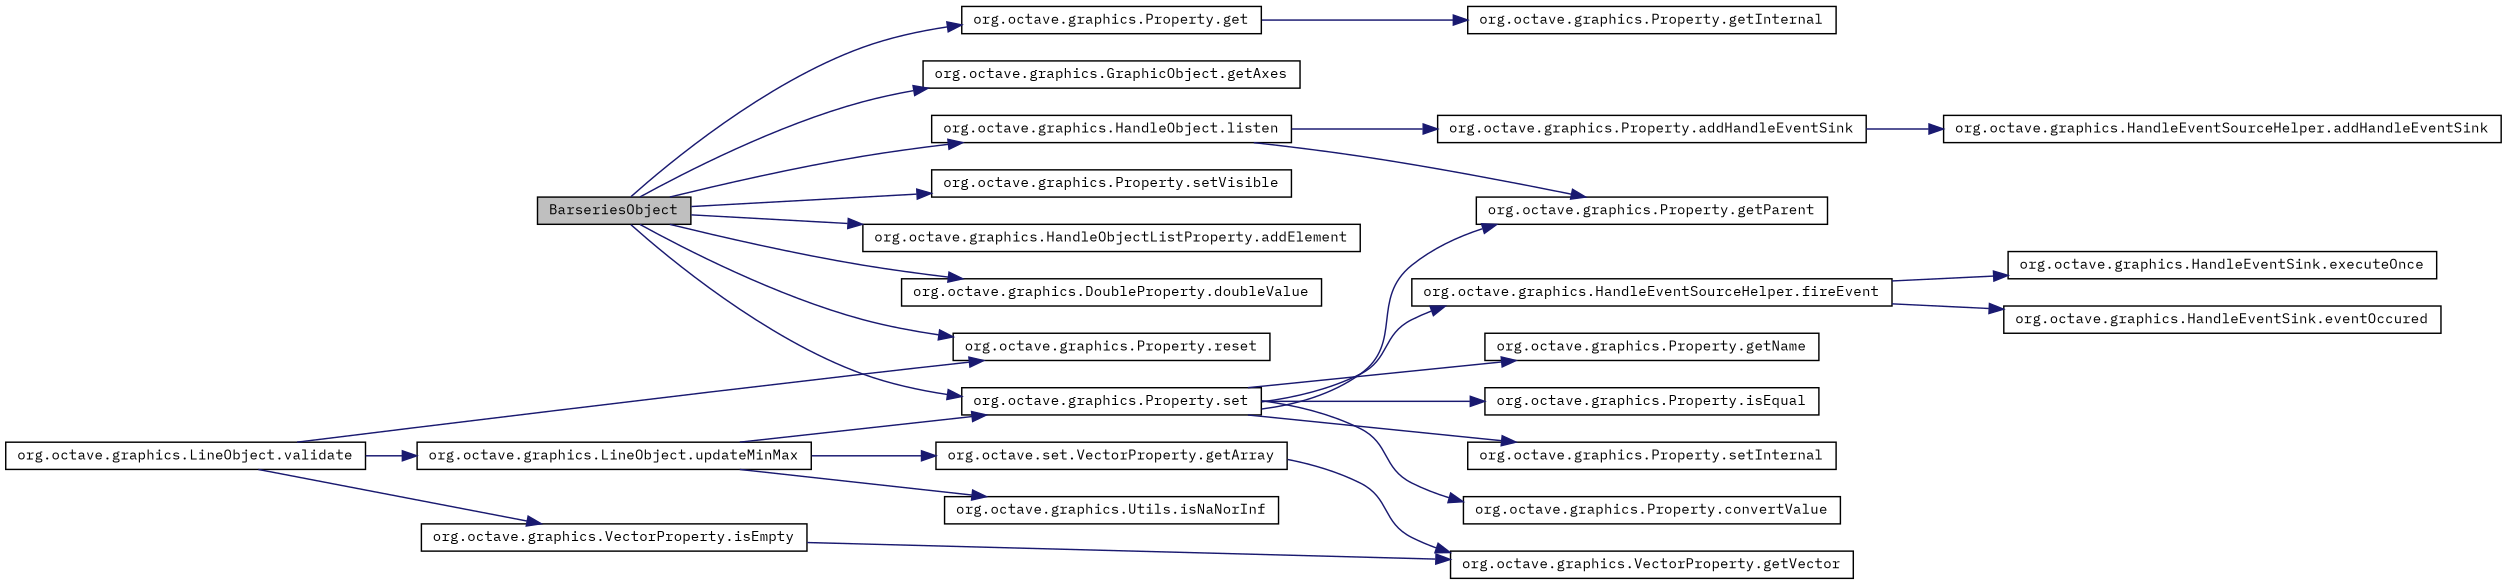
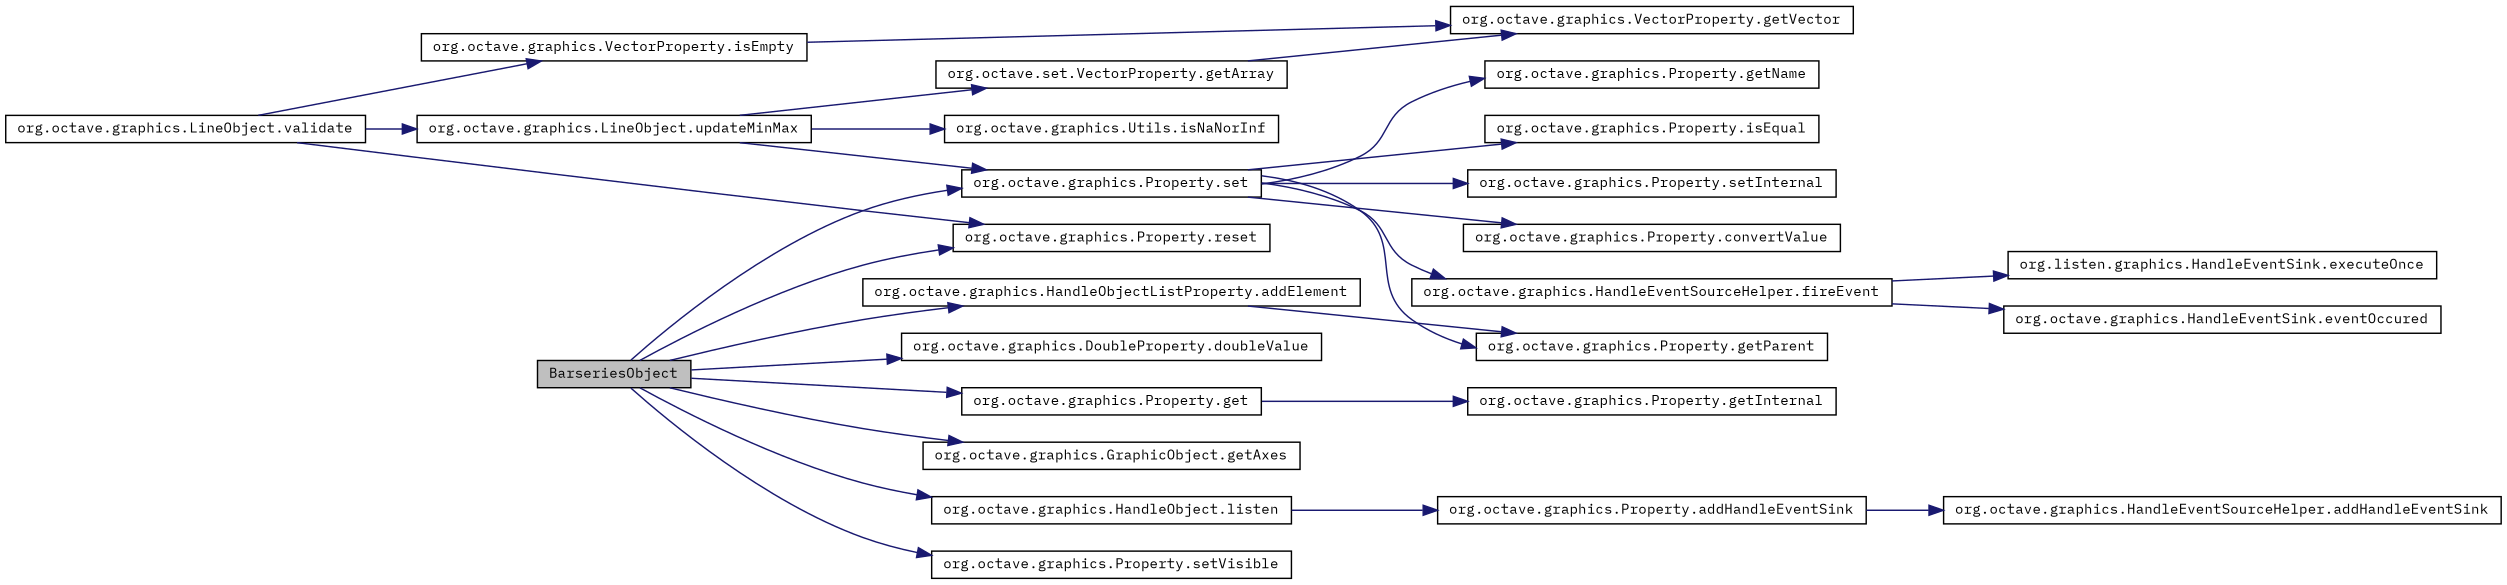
(1413, 165) -> (1375, 319)
(2222, 265) -> (2222, 265)
